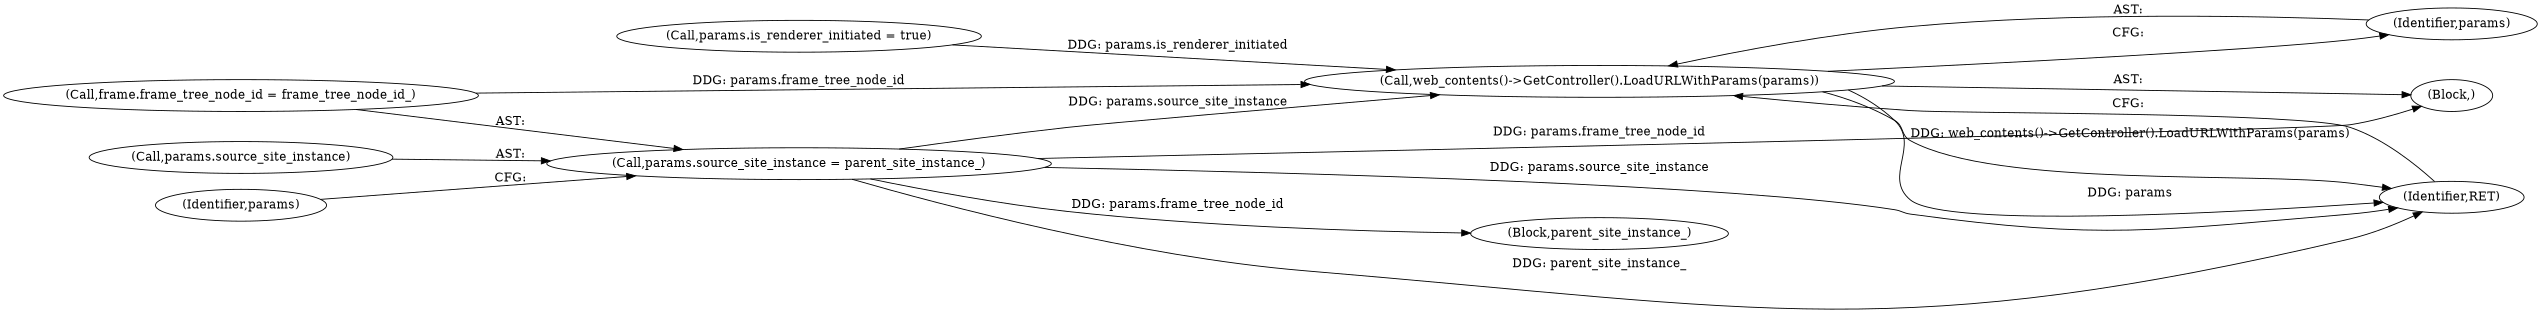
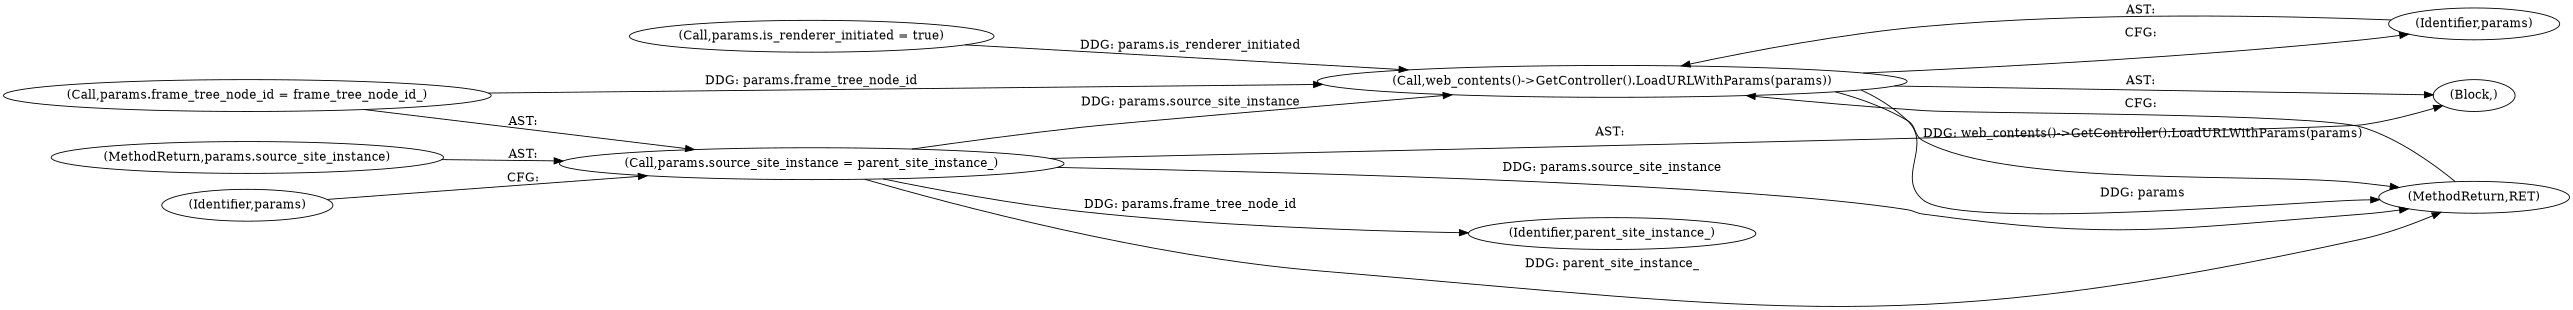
(241, 96) -> (247, 96)
(1599, 132) -> (1612, 132)
(241, 157) -> (247, 157)
(2452, 197) -> (2474, 197)
(1599, 234) -> (1612, 234)
